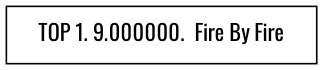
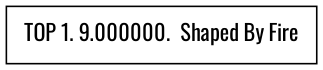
(162, 35) -> (162, 35)
